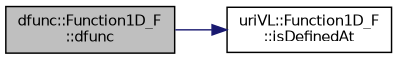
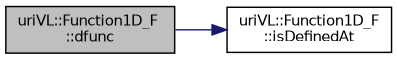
(90, 30) -> (90, 30)
